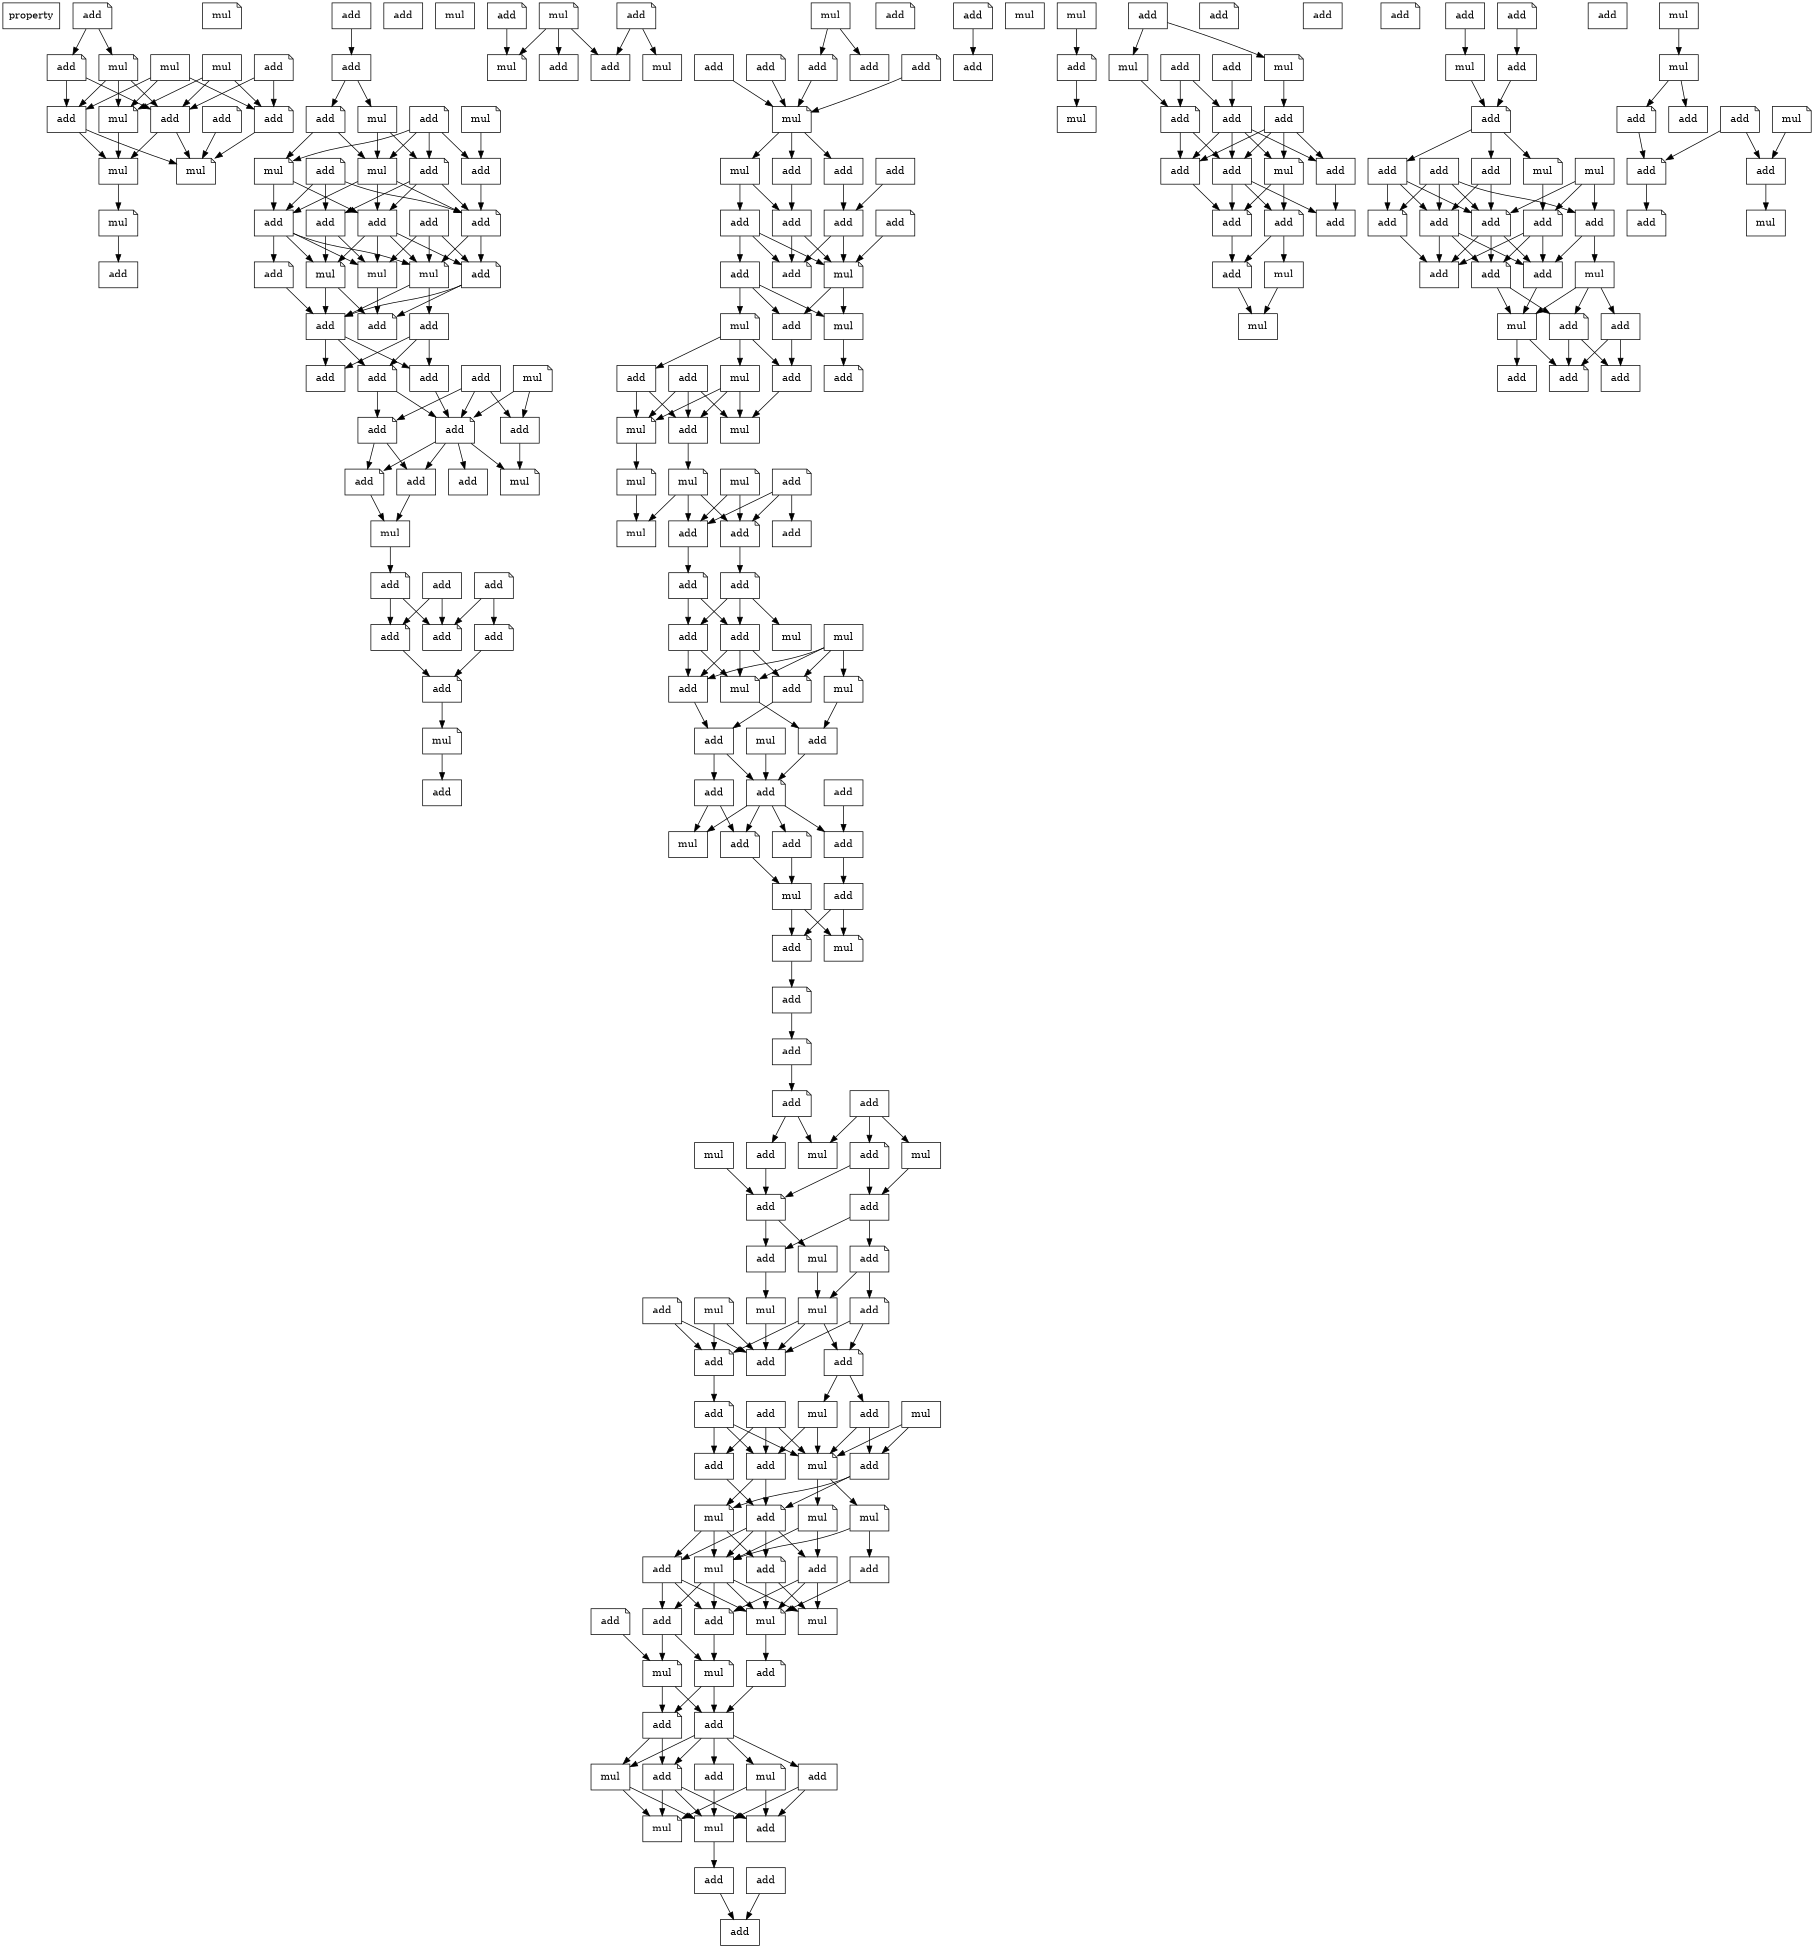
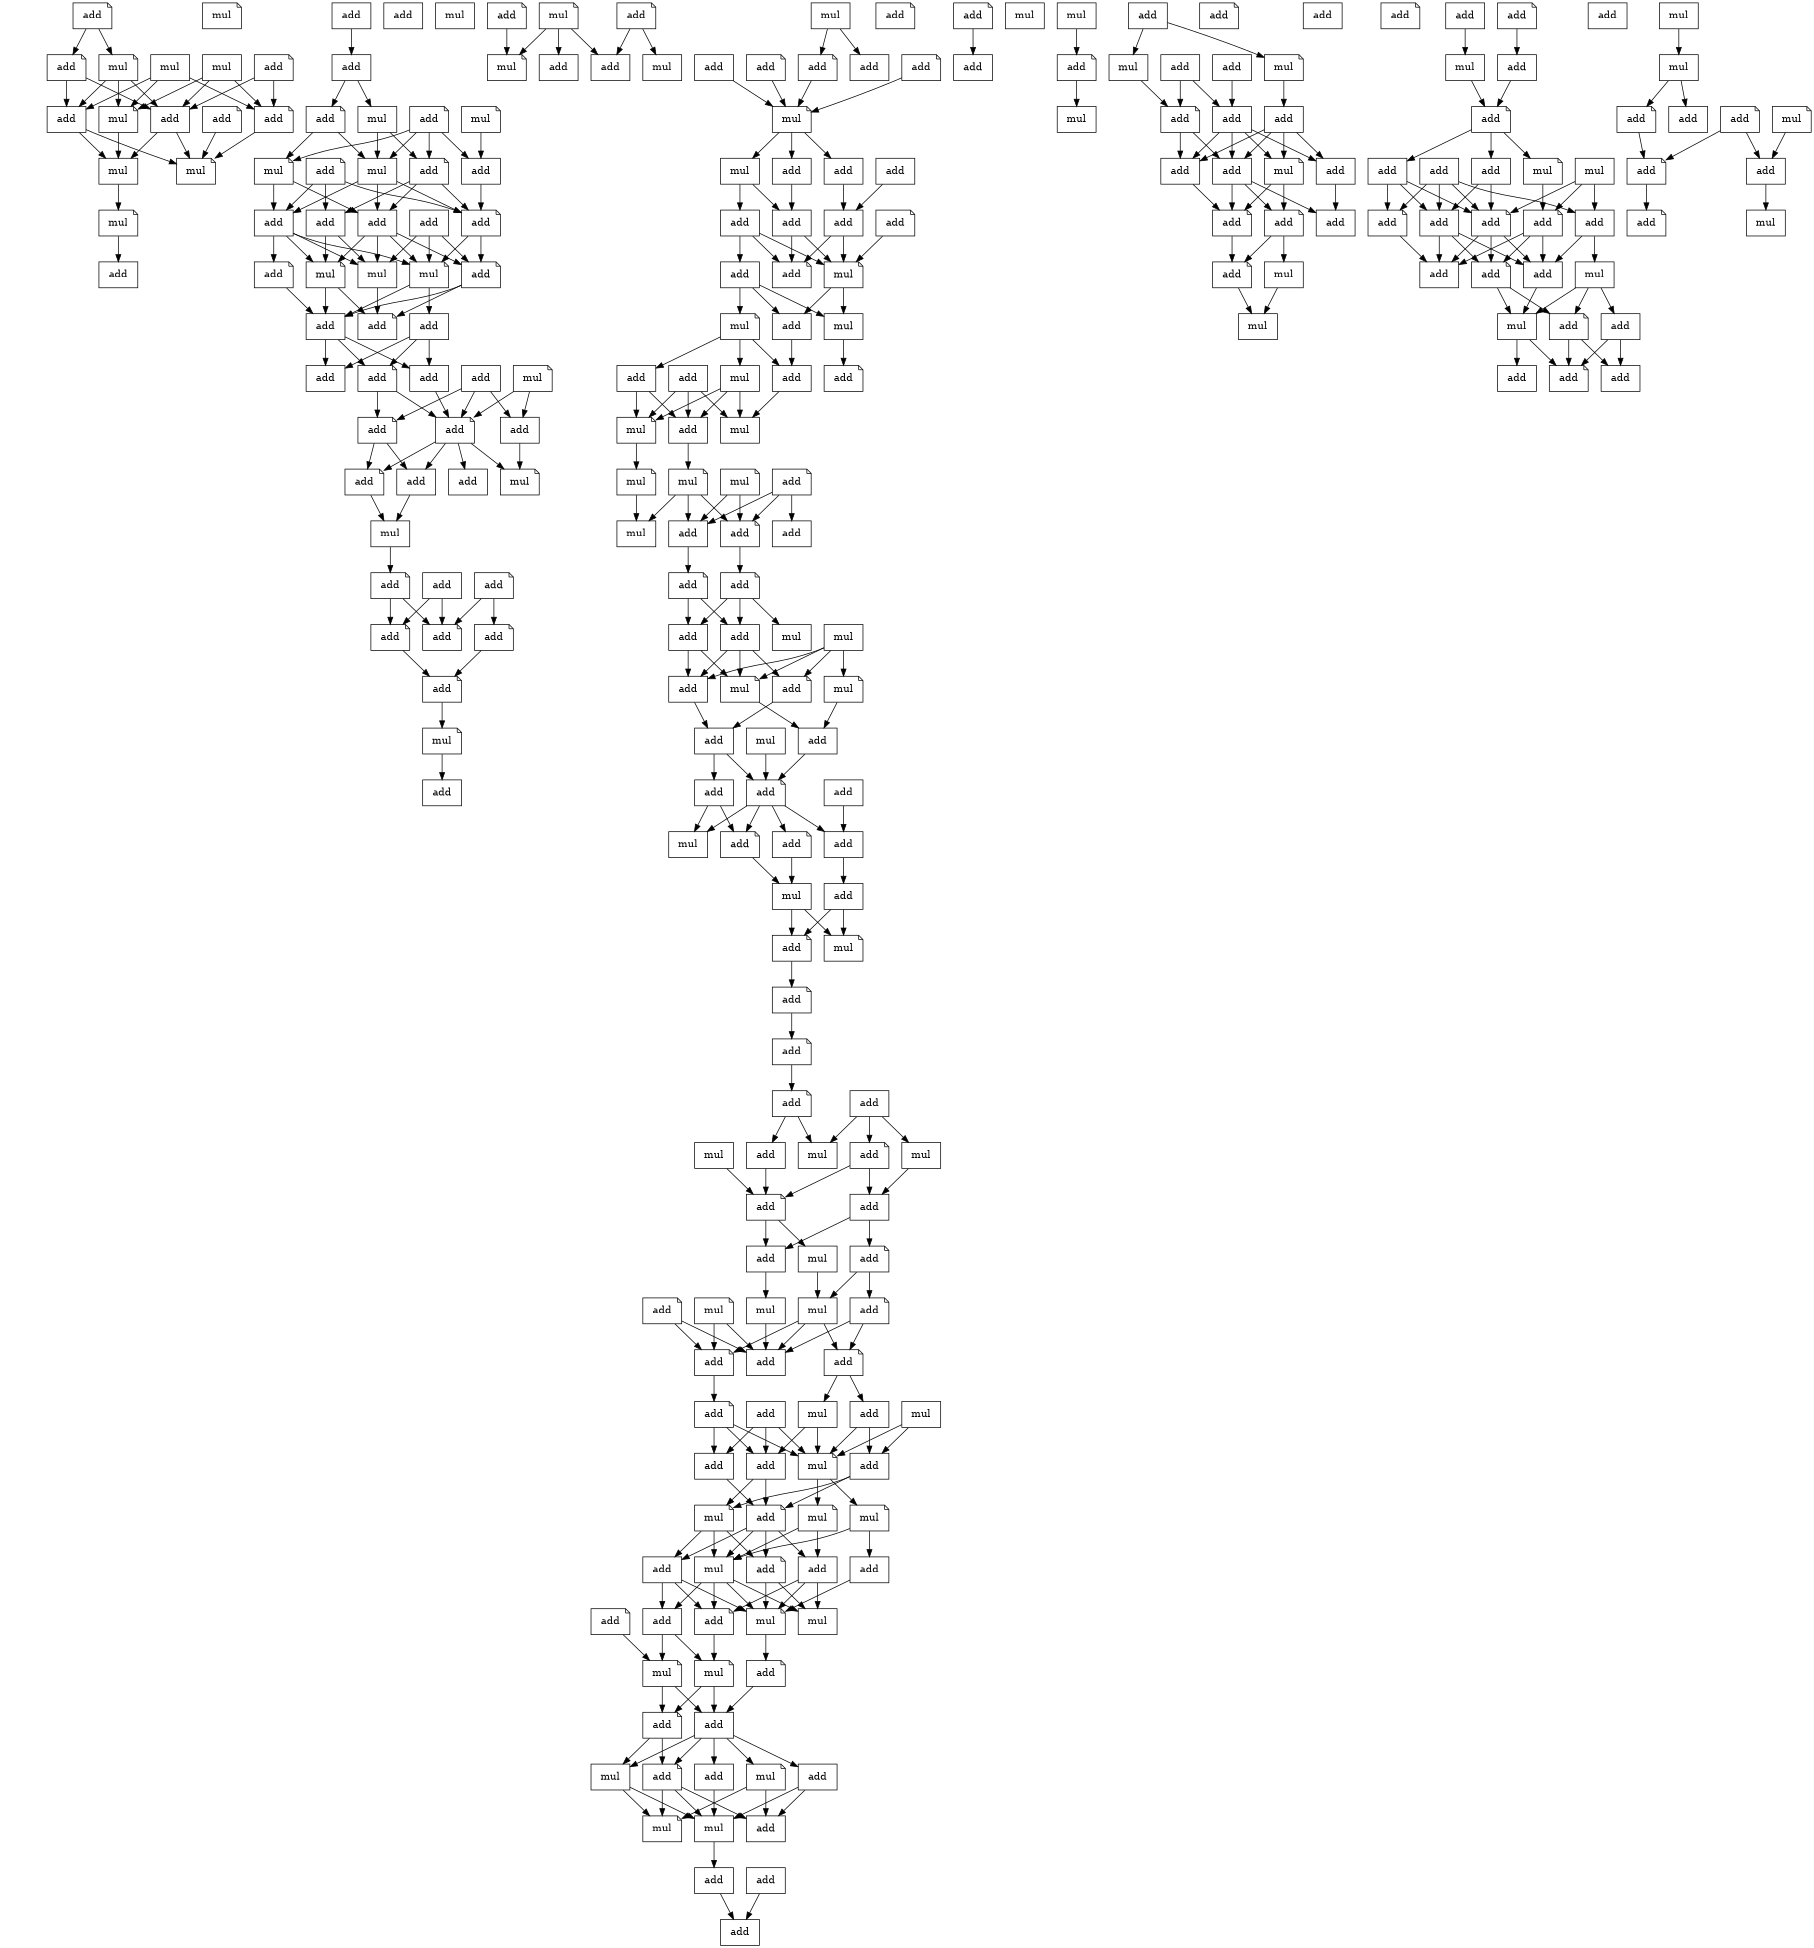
(31, 16) -> none
